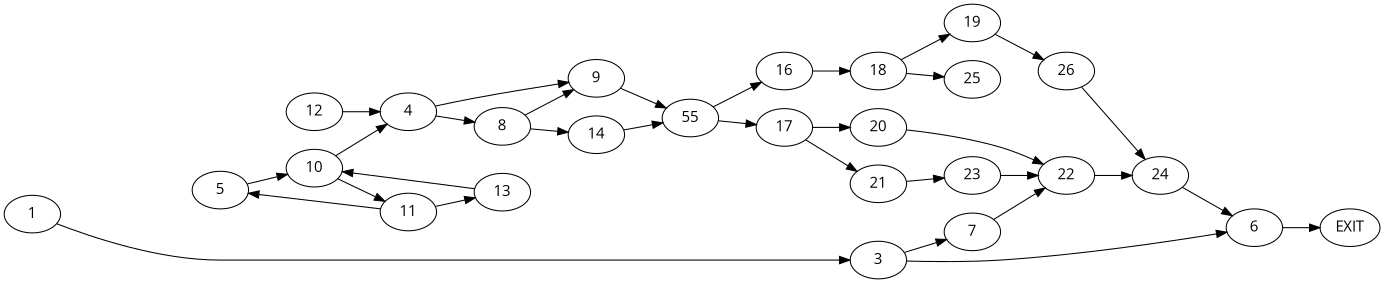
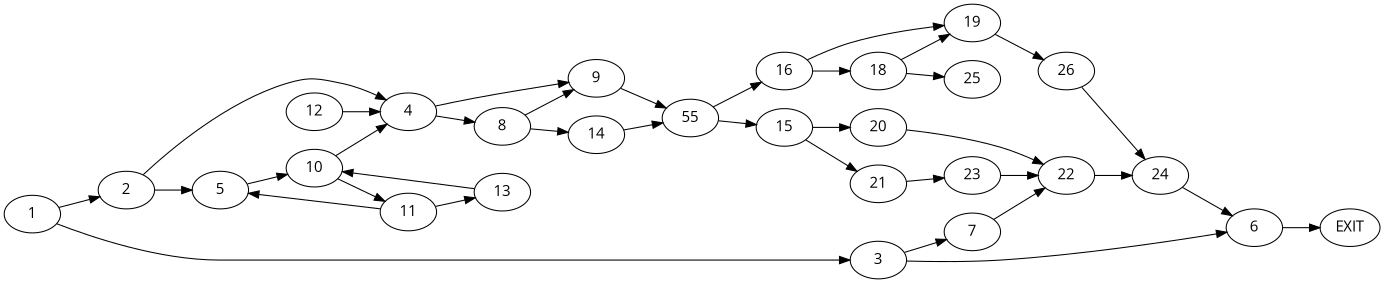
none -> (869, 38)
(784, 127) -> (784, 127)
none -> (126, 190)
